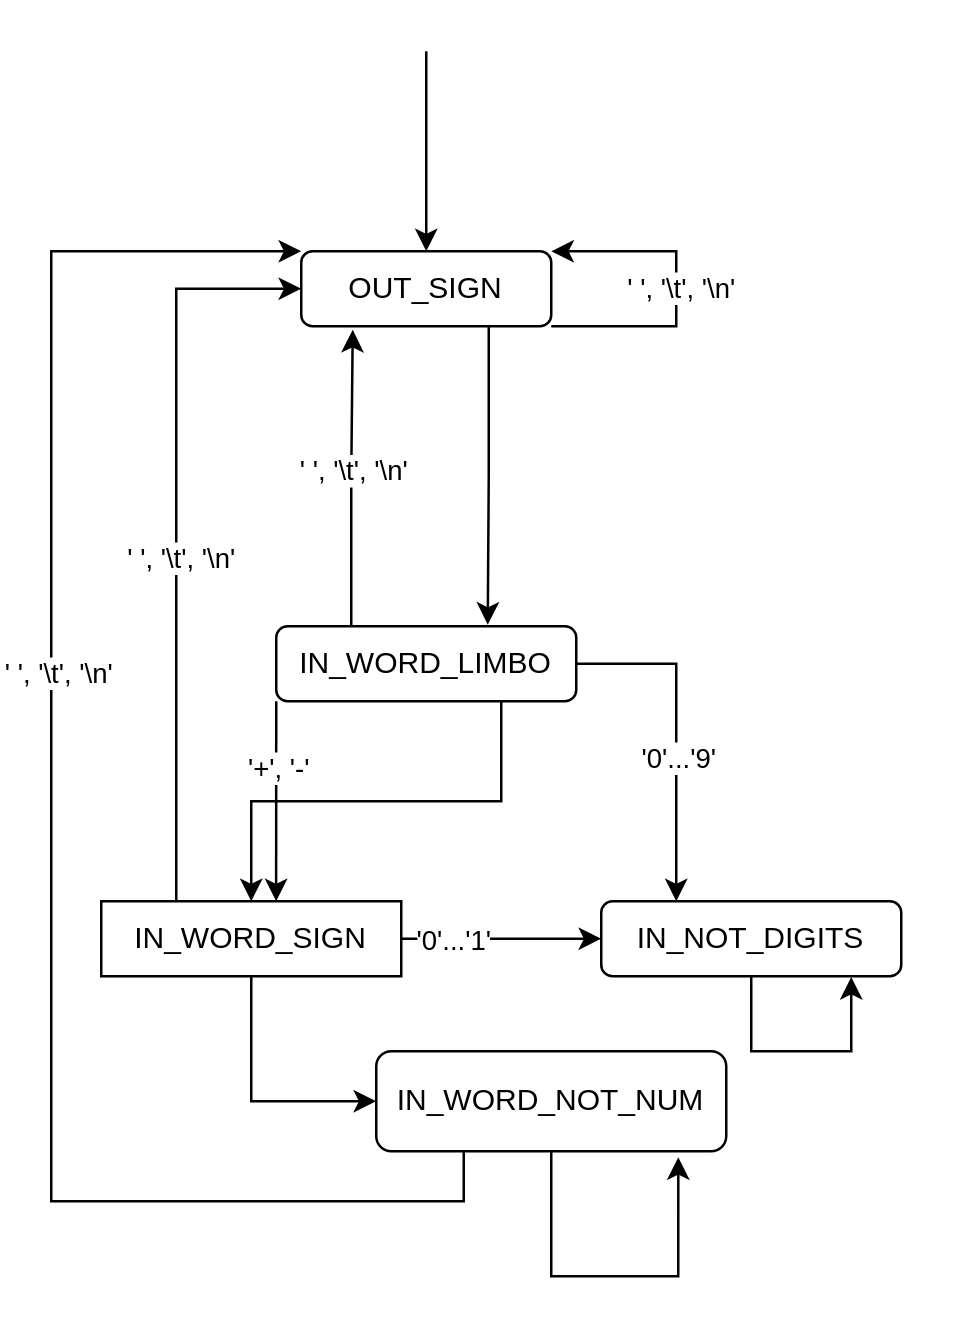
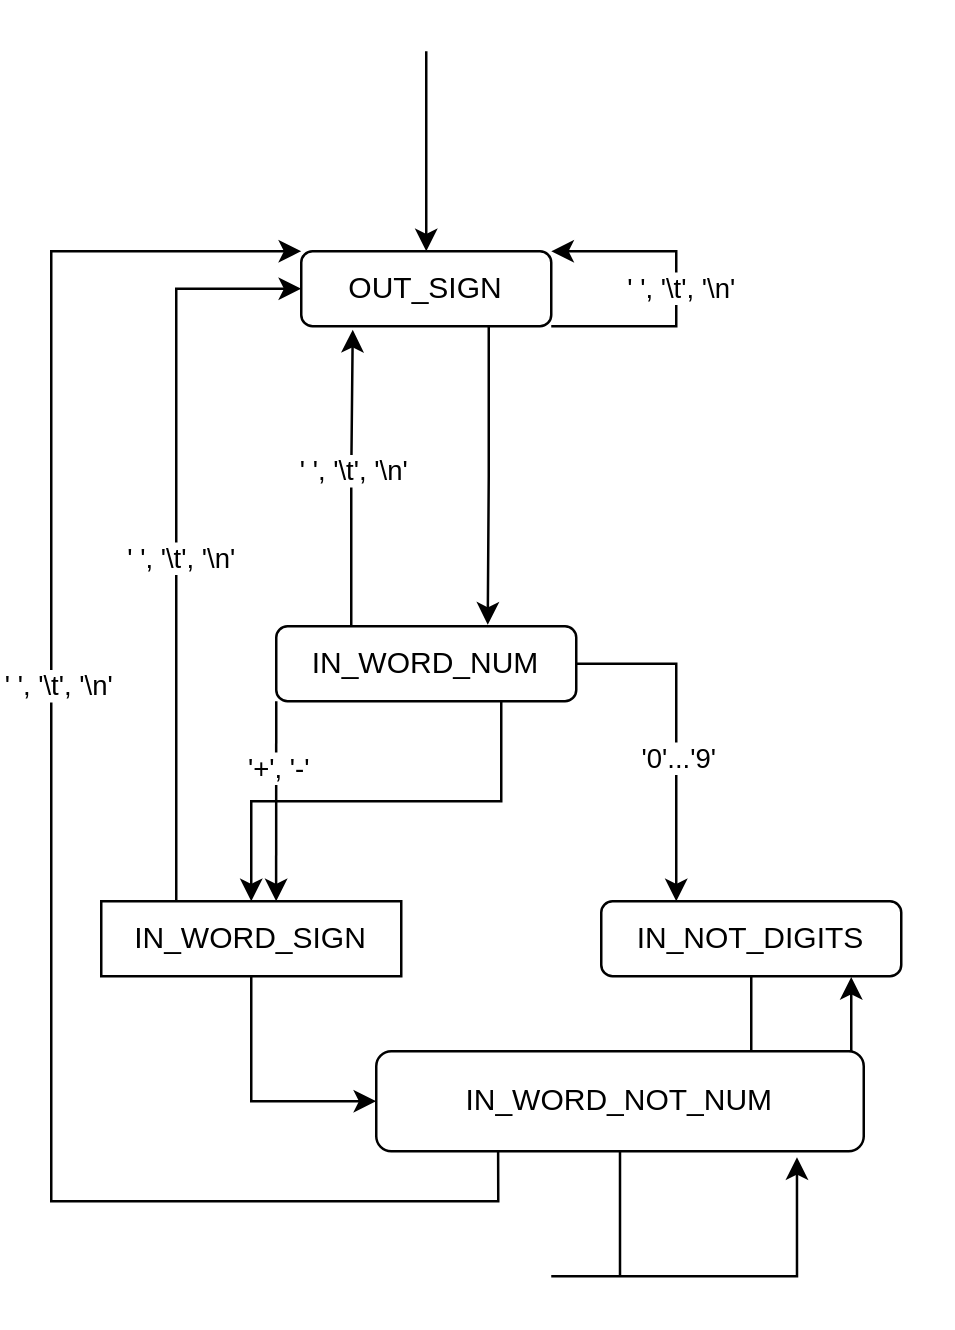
(426, 664) -> (426, 664)
(530, 939) -> none
(551, 1101) -> (620, 1101)
